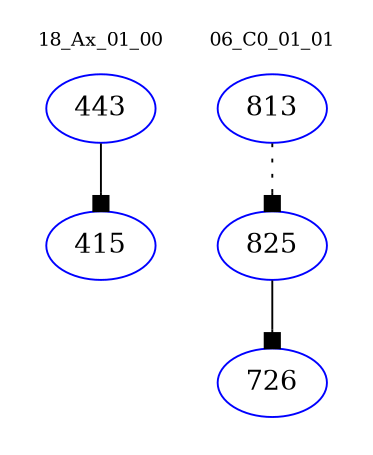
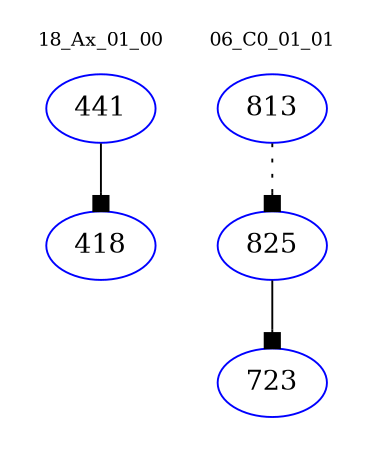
(101, 109) -> (101, 109)
(101, 246) -> (101, 246)
(272, 383) -> (272, 383)
